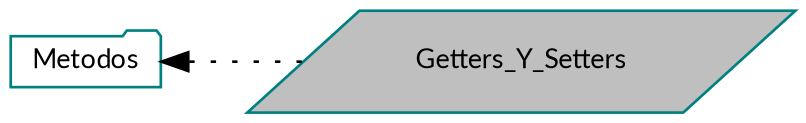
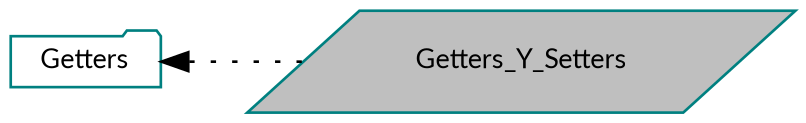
(86, 62) -> (86, 62)
